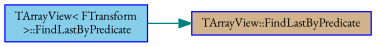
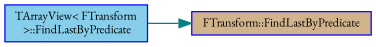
(281, 23) -> (281, 23)
